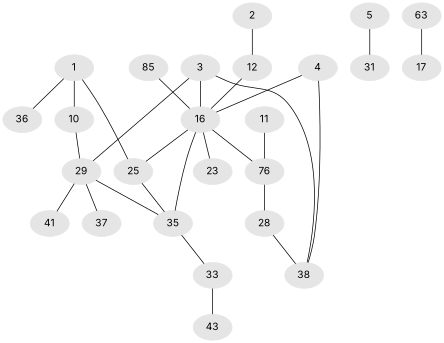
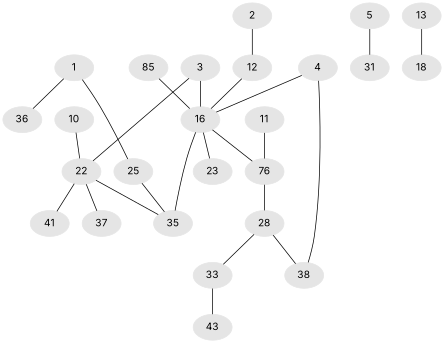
(422, 16) -> (422, 16)
(422, 68) -> (422, 68)
(74, 94) -> none
(307, 142) -> none
(167, 146) -> none
(81, 172) -> (81, 172)
(193, 249) -> (239, 249)
